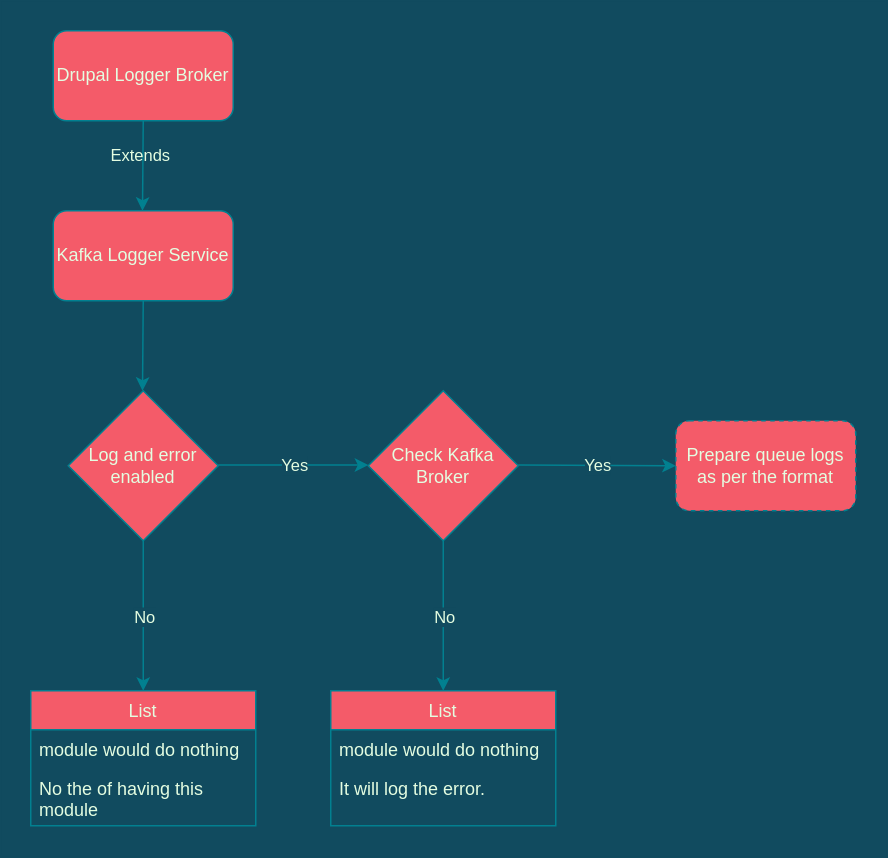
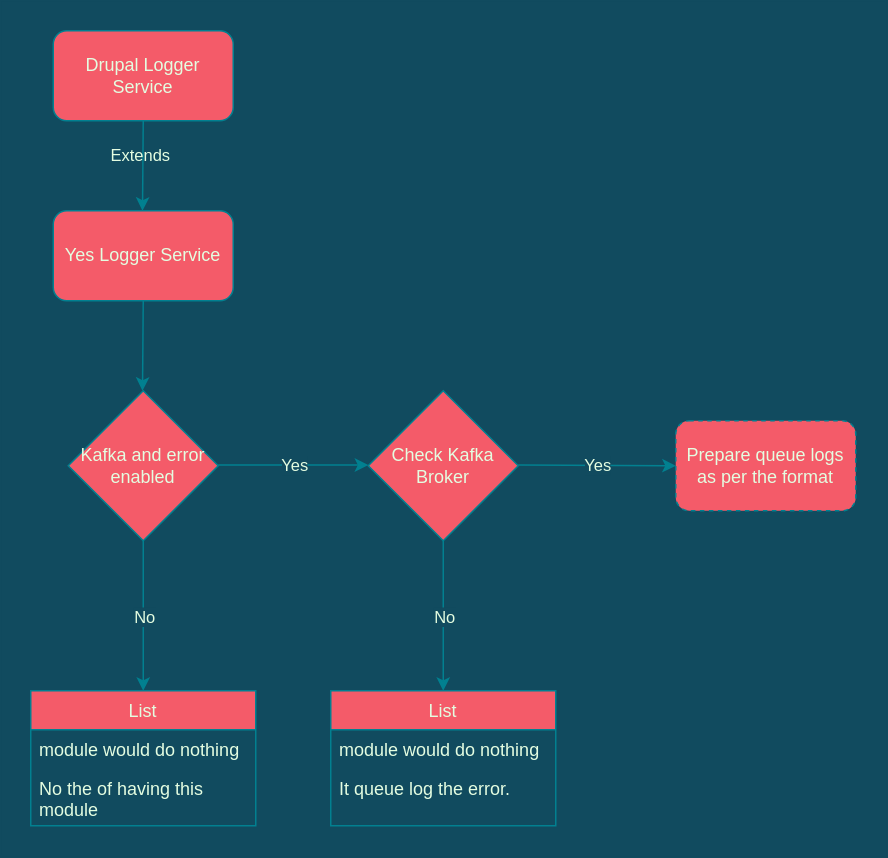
(143, 76) -> (143, 76)
(143, 256) -> (143, 256)
(143, 466) -> (143, 466)
(429, 789) -> (441, 789)
